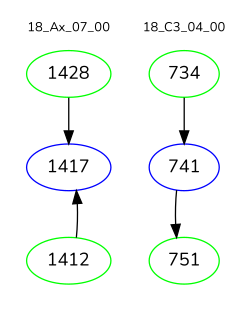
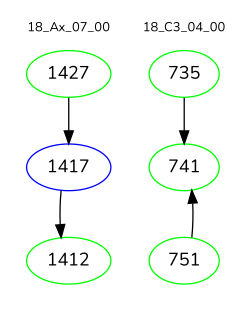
(69, 74) -> (69, 74)
(184, 74) -> (184, 74)
(184, 167) -> (184, 167)
(176, 207) -> (193, 220)
(77, 221) -> (60, 208)
